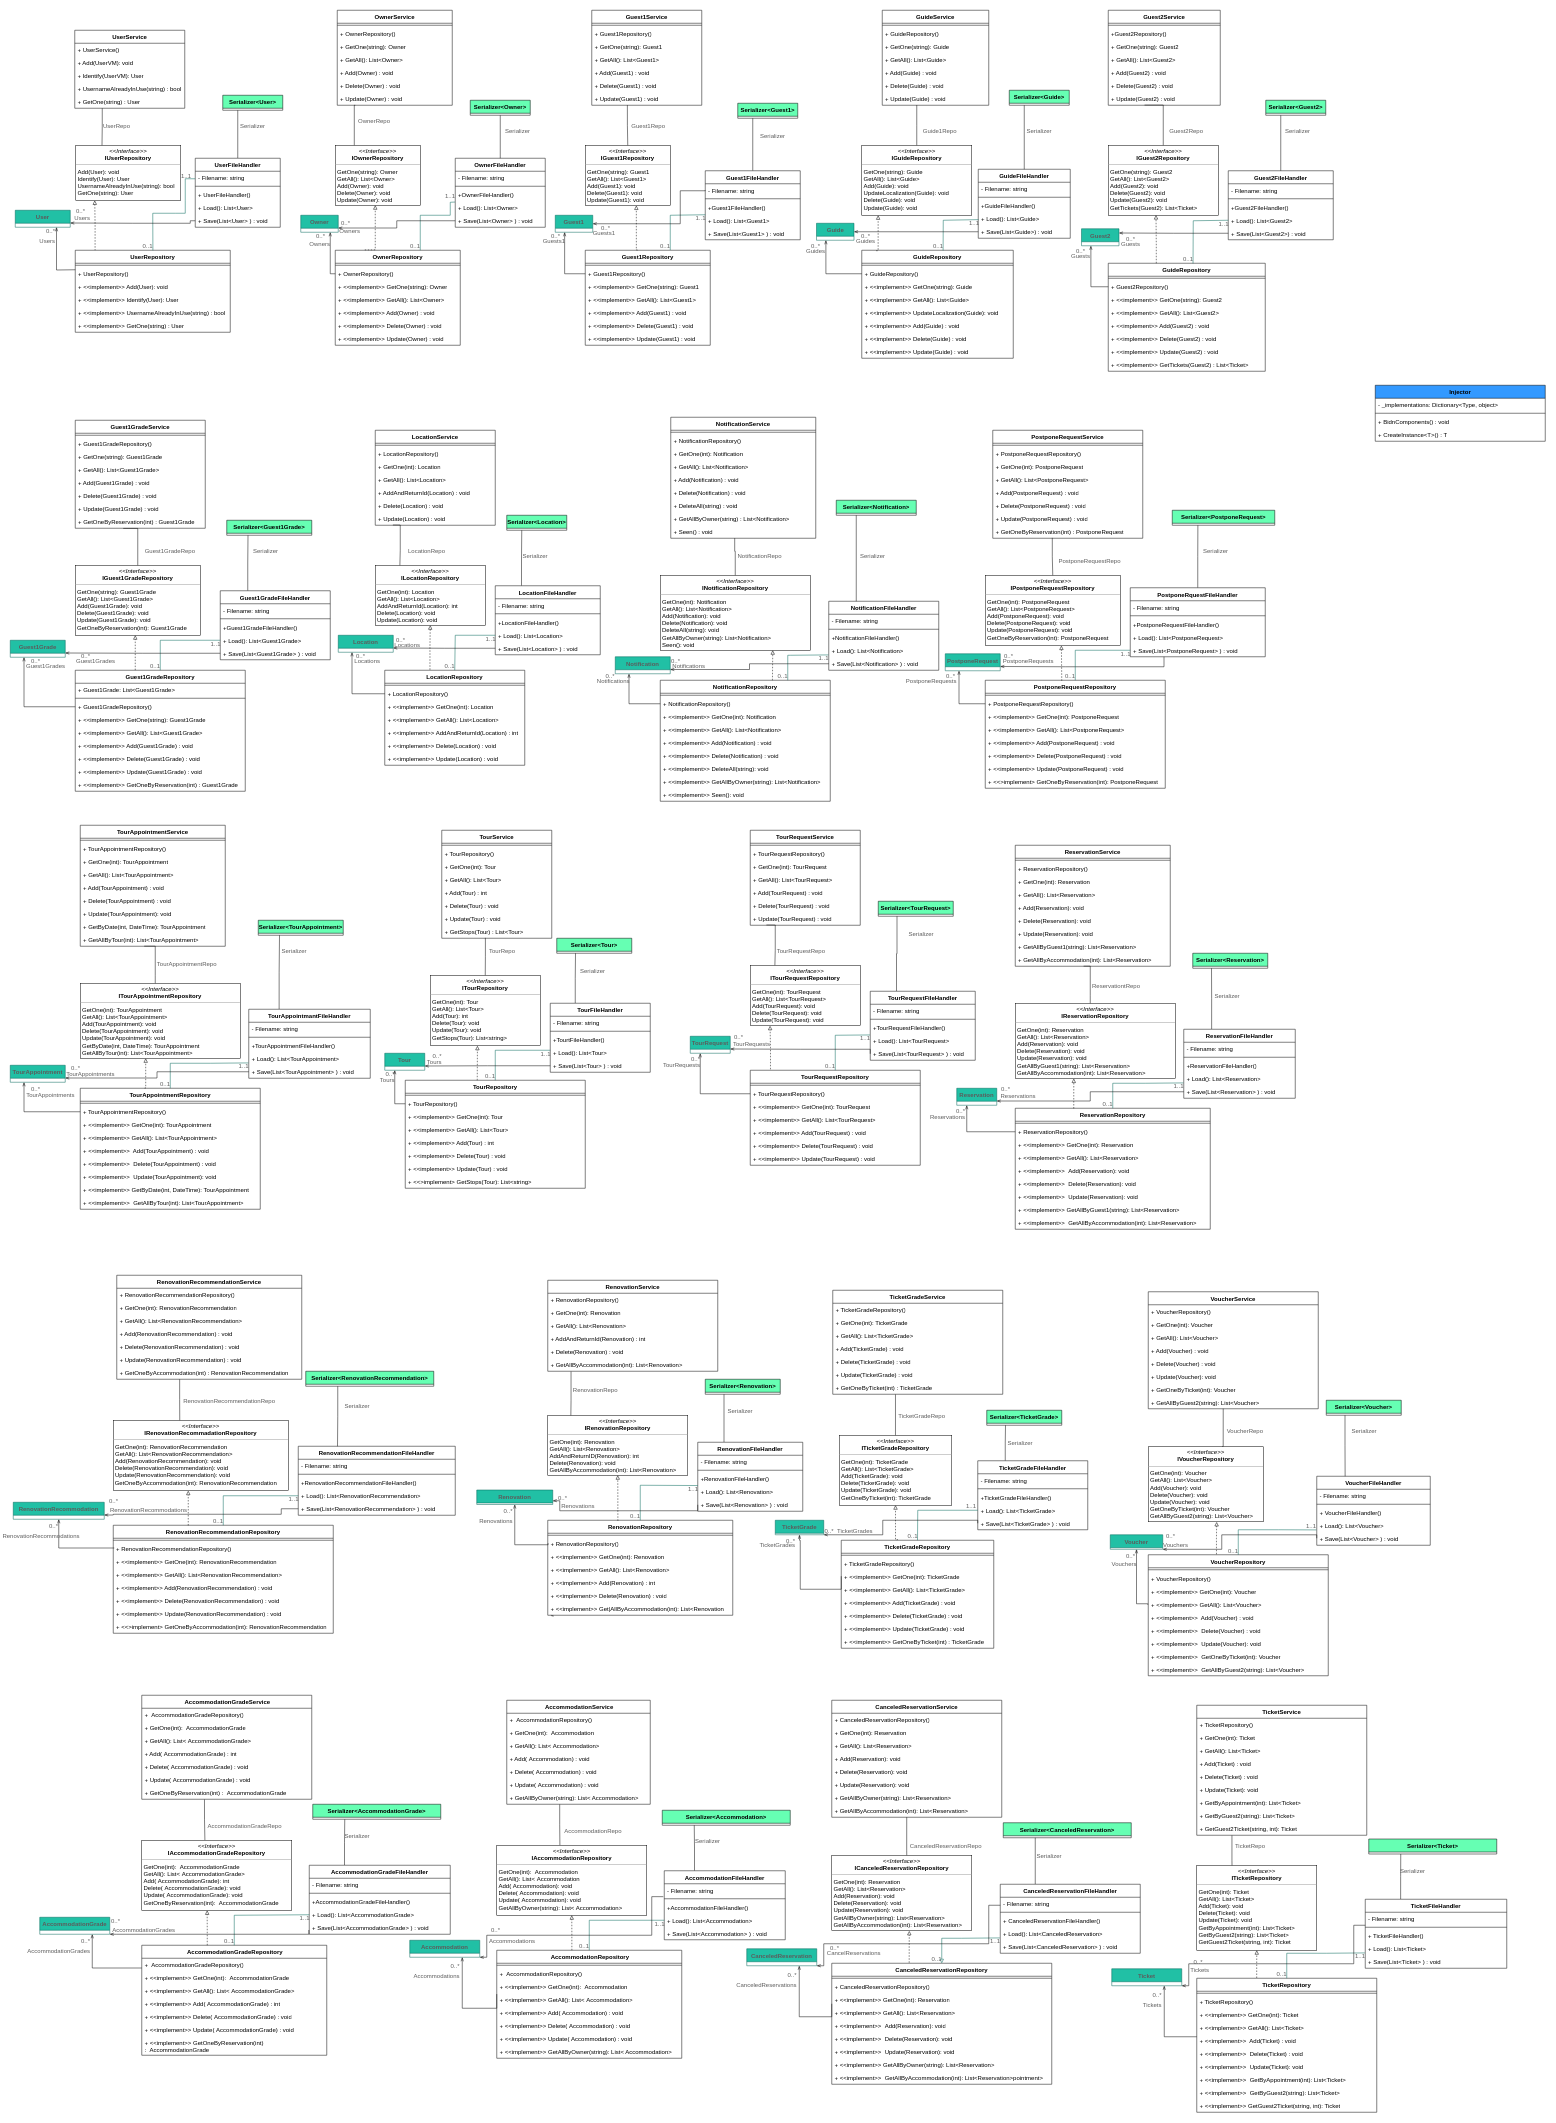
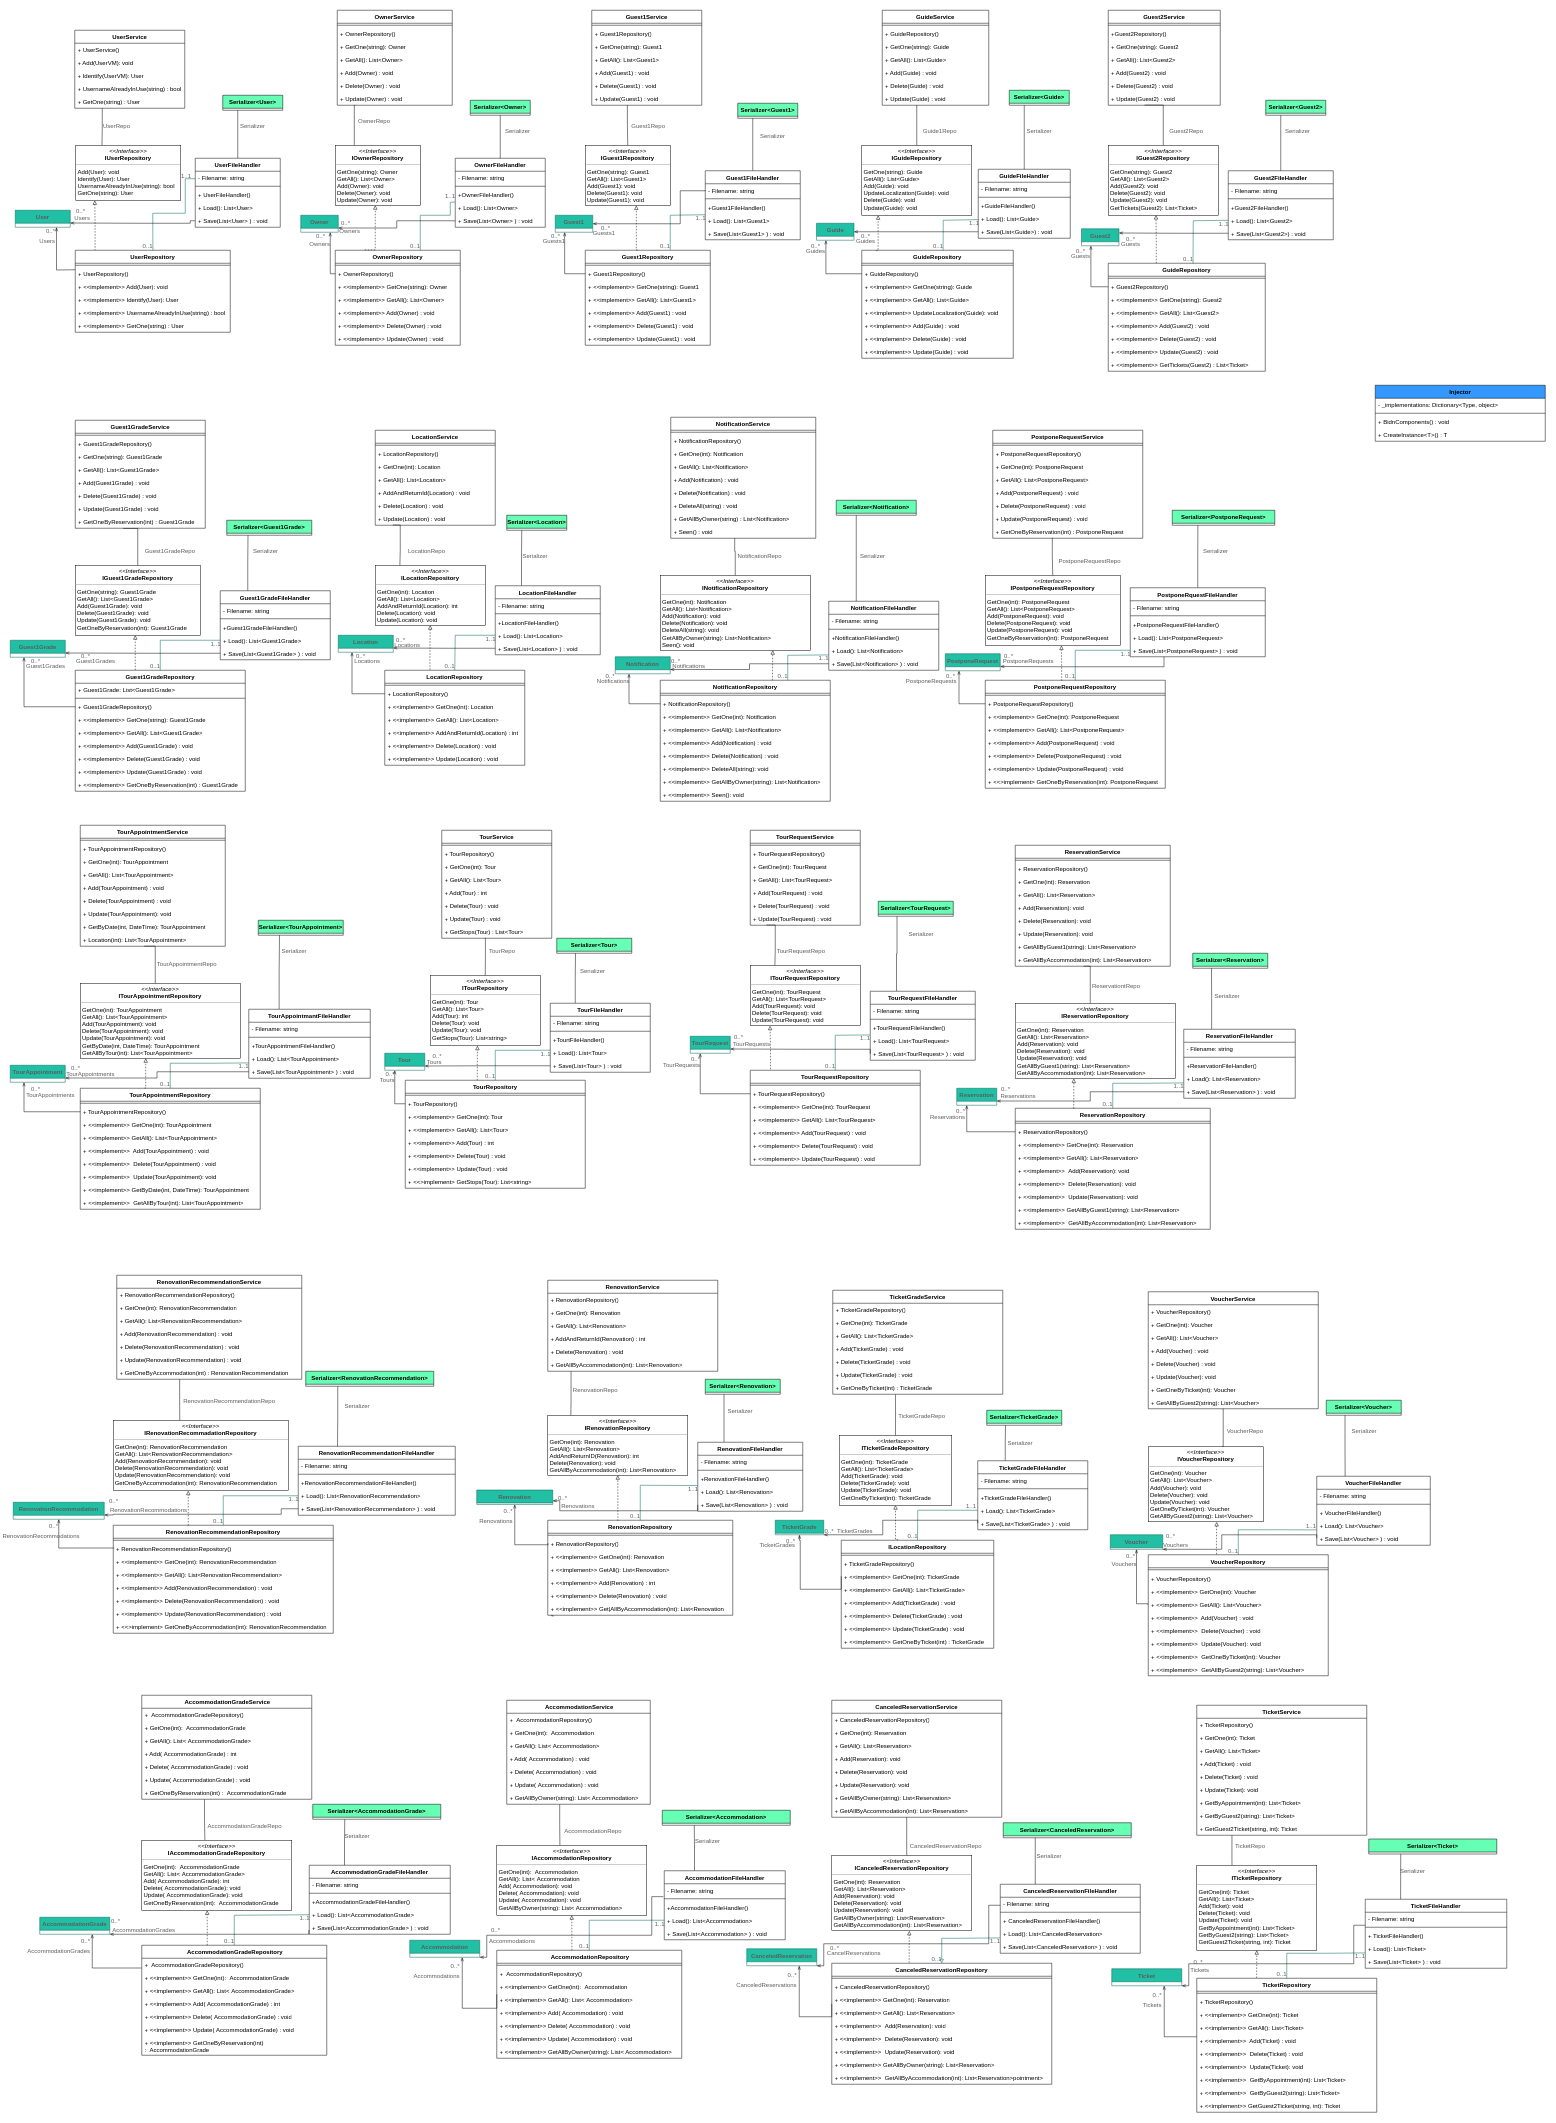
(148, 940) -> (142, 940)
(918, 1547) -> (918, 1547)
